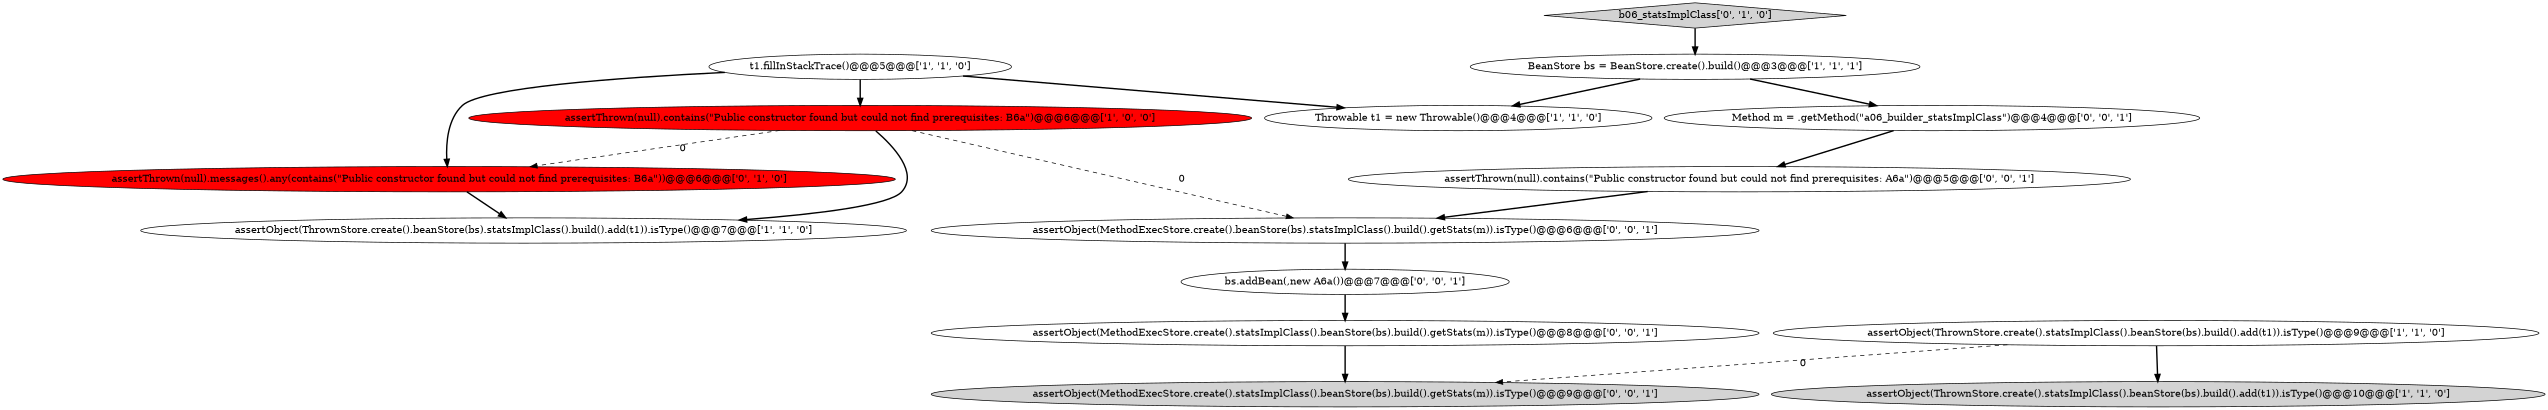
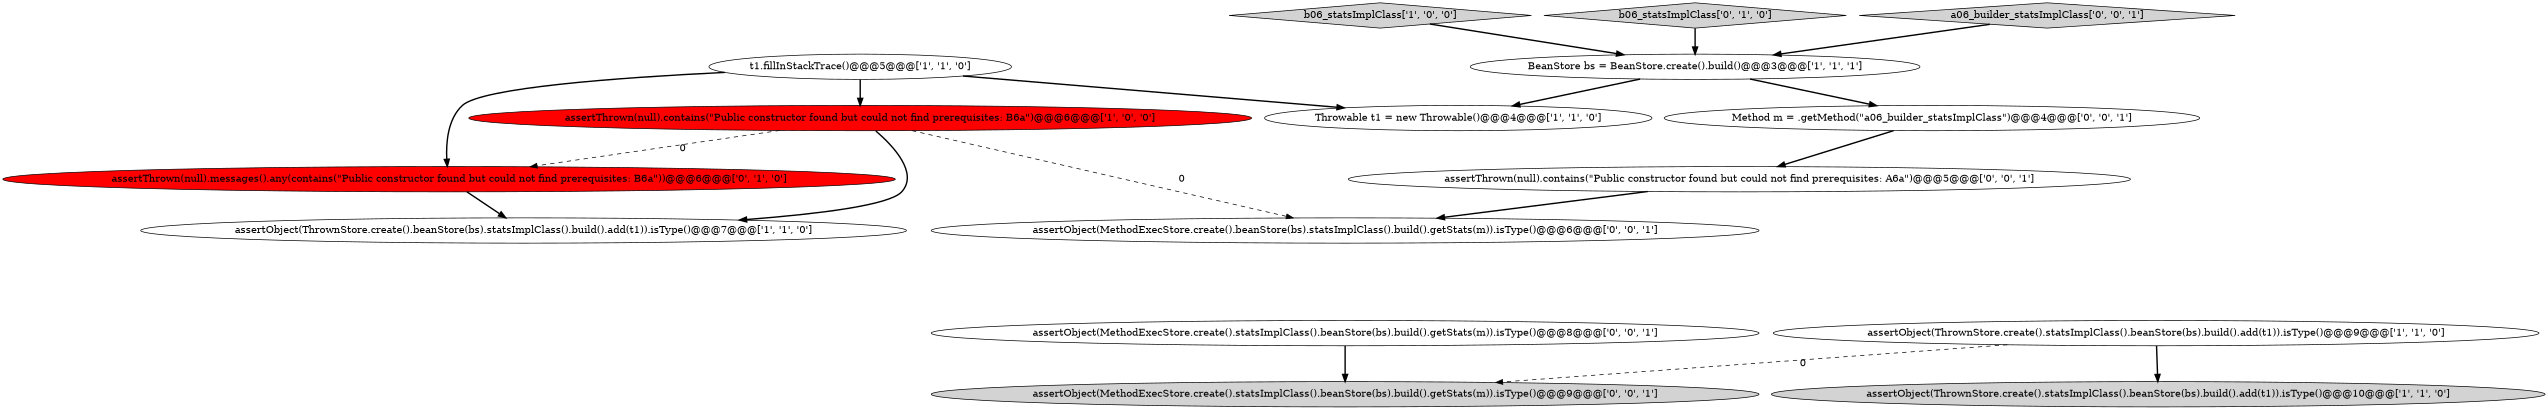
none -> (1380, 15)
none -> (2047, 15)
(1345, 282) -> none
